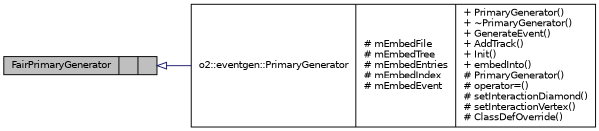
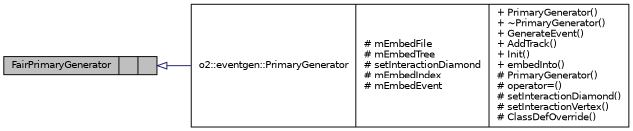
(406, 65) -> (422, 65)
